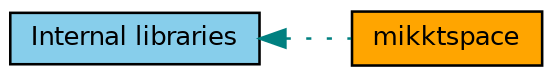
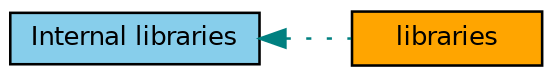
(447, 39) -> (447, 39)
